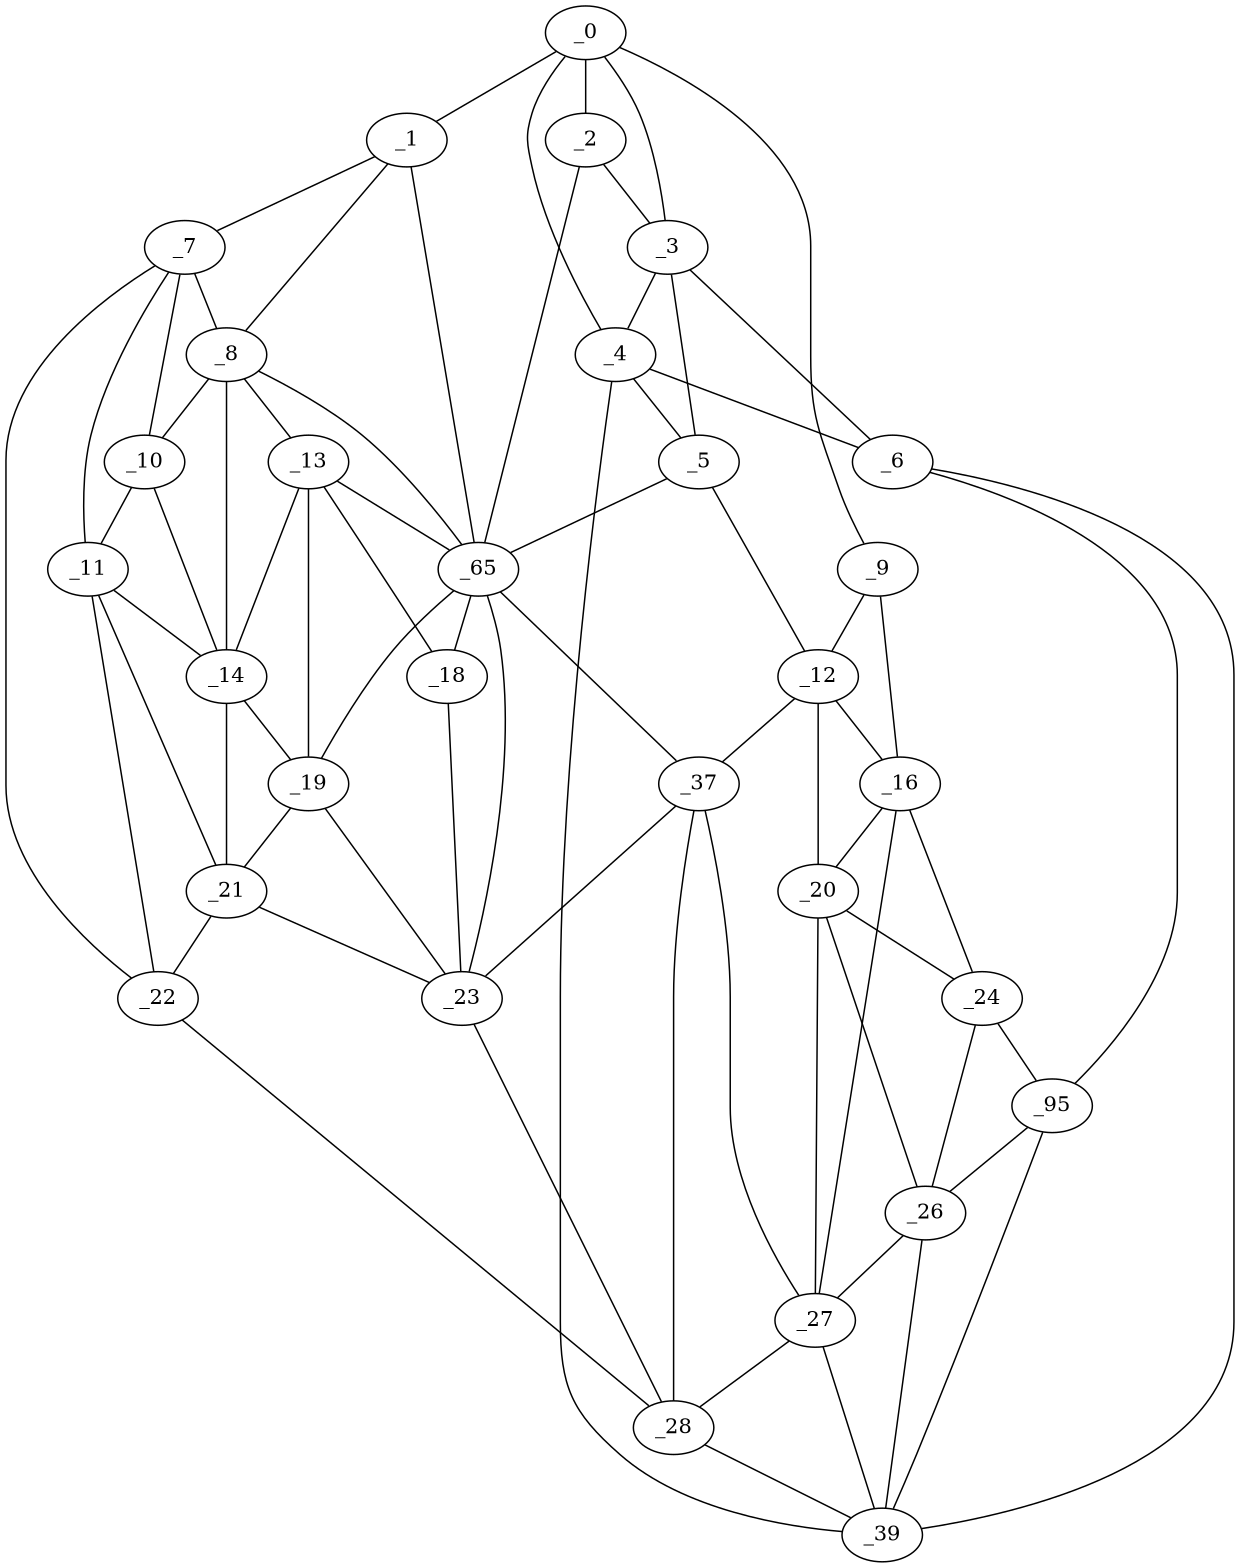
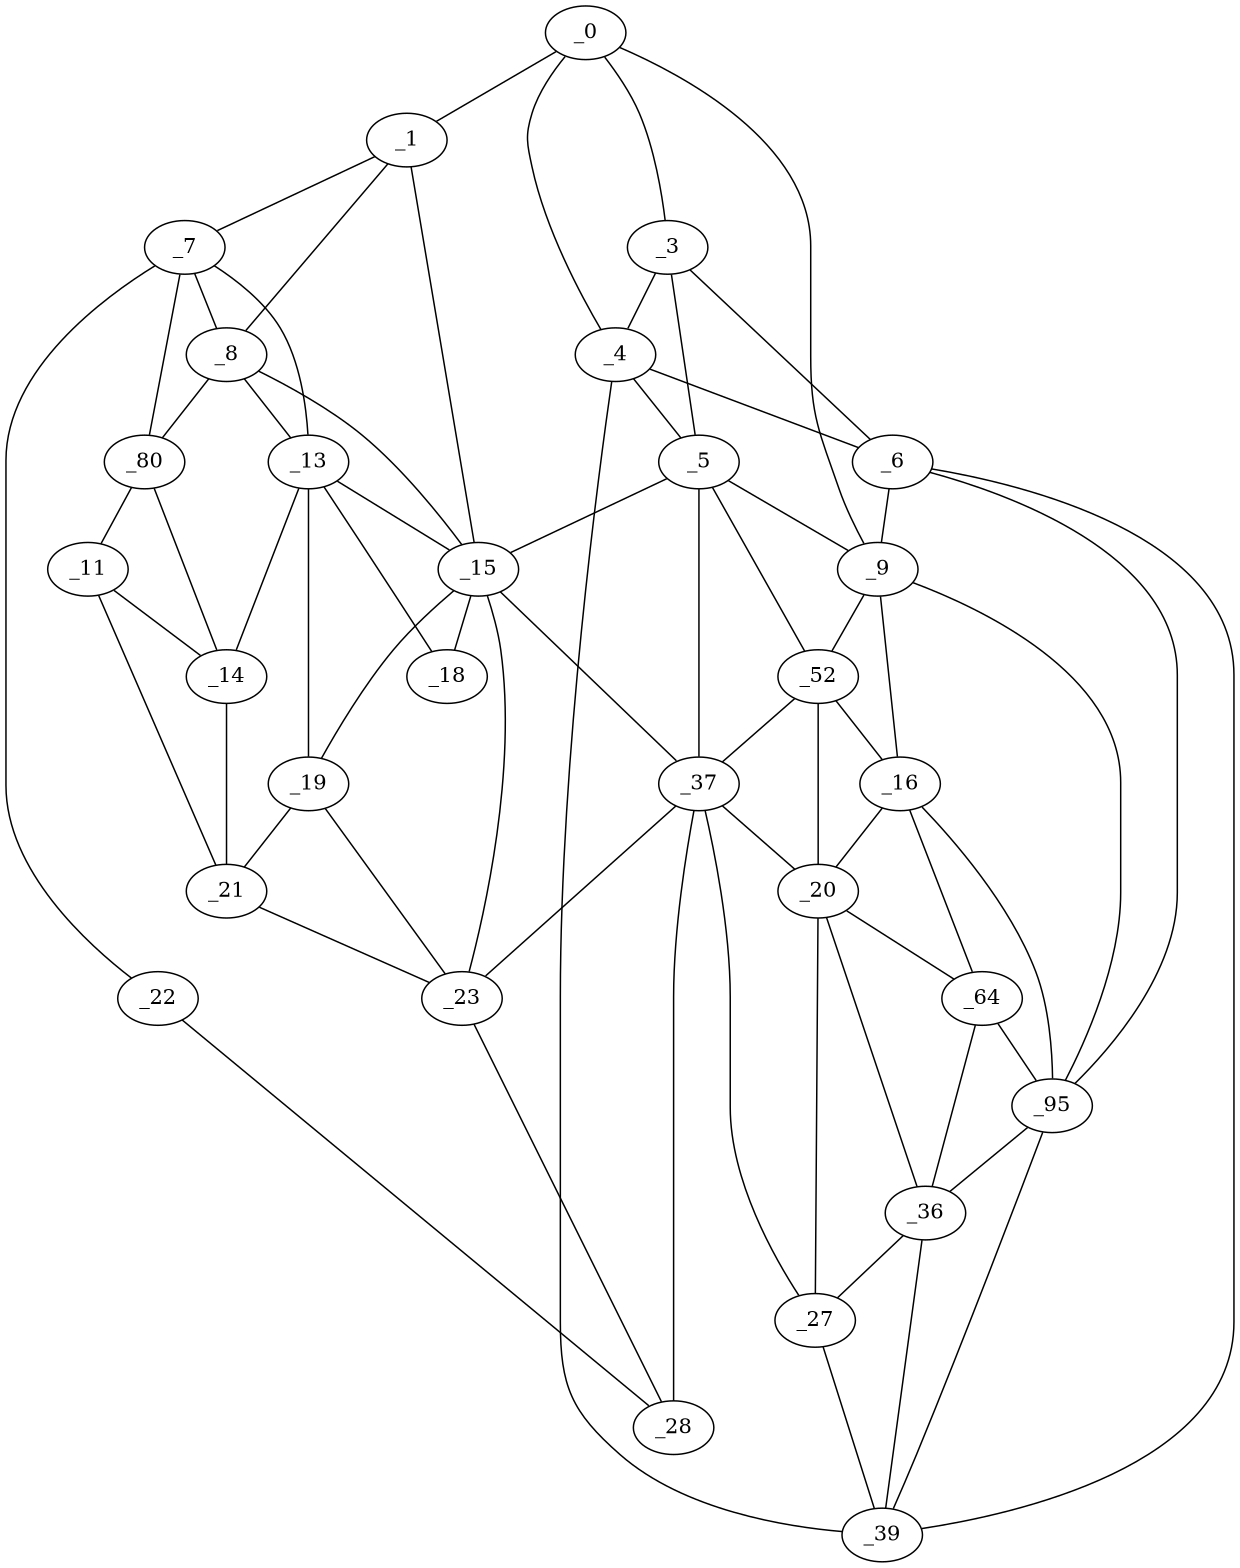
(586, 140) -> none
(102, 400) -> (285, 337)
(145, 462) -> (145, 462)
none -> (885, 515)
(227, 516) -> none
none -> (788, 516)
(478, 569) -> (478, 569)
none -> (699, 623)
(818, 677) -> (818, 677)
(268, 730) -> none
(123, 784) -> none
none -> (1121, 784)
(455, 837) -> none
none -> (759, 838)
(192, 945) -> none
(982, 998) -> (982, 998)
(858, 1052) -> (1016, 930)
(925, 1213) -> (925, 1213)
(745, 1374) -> none
(778, 1481) -> none
